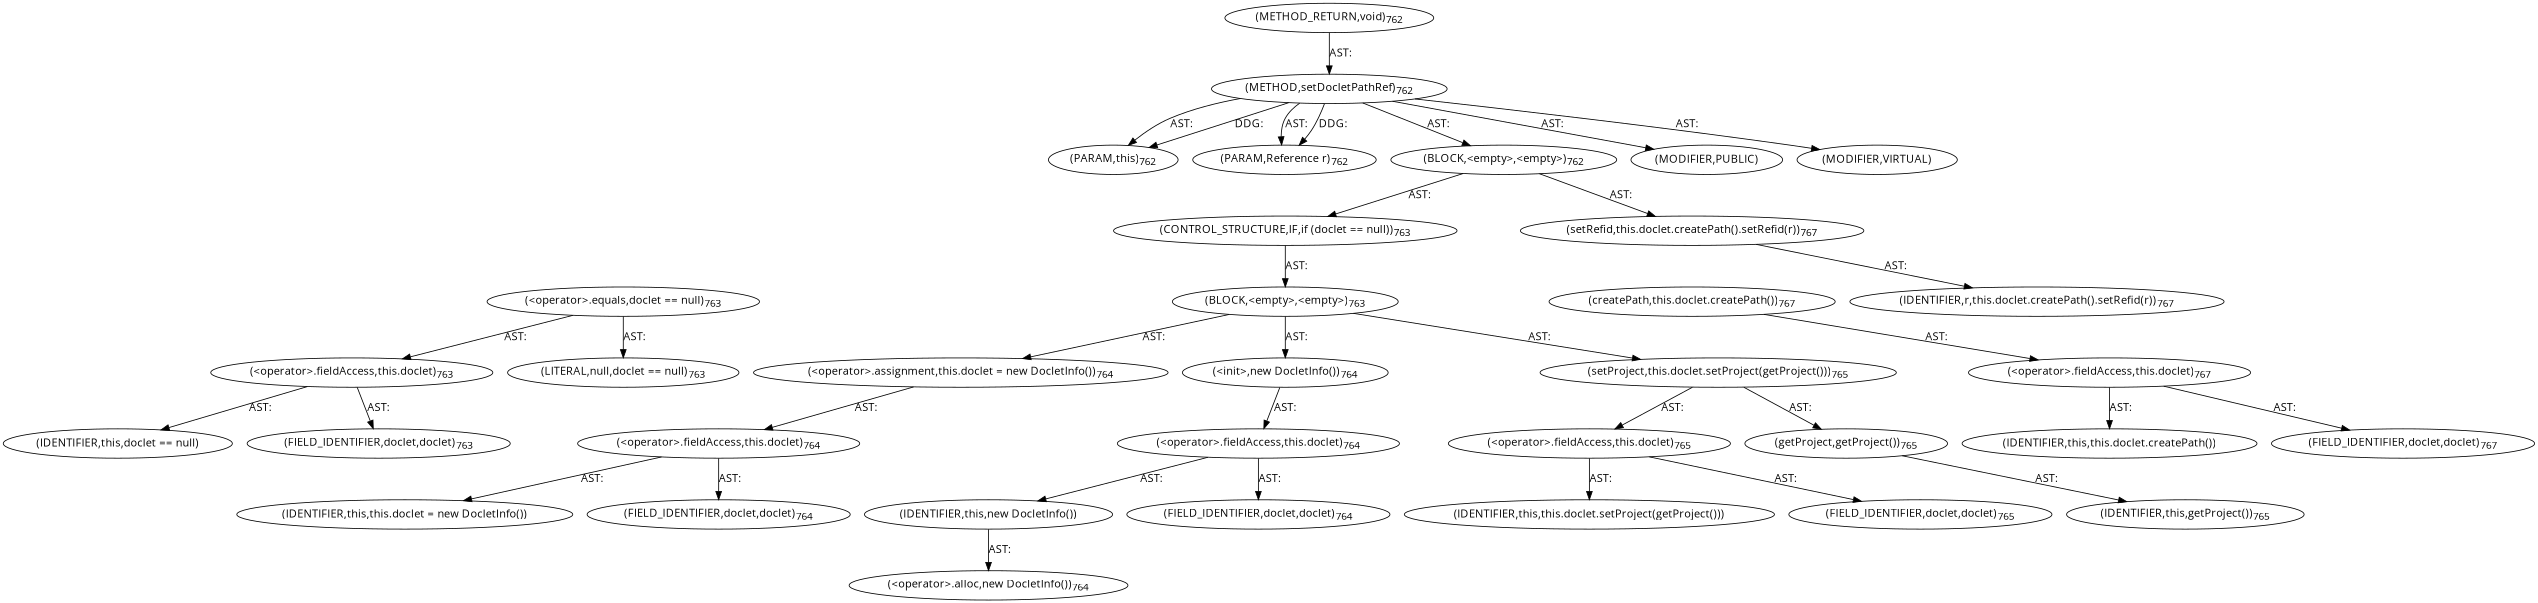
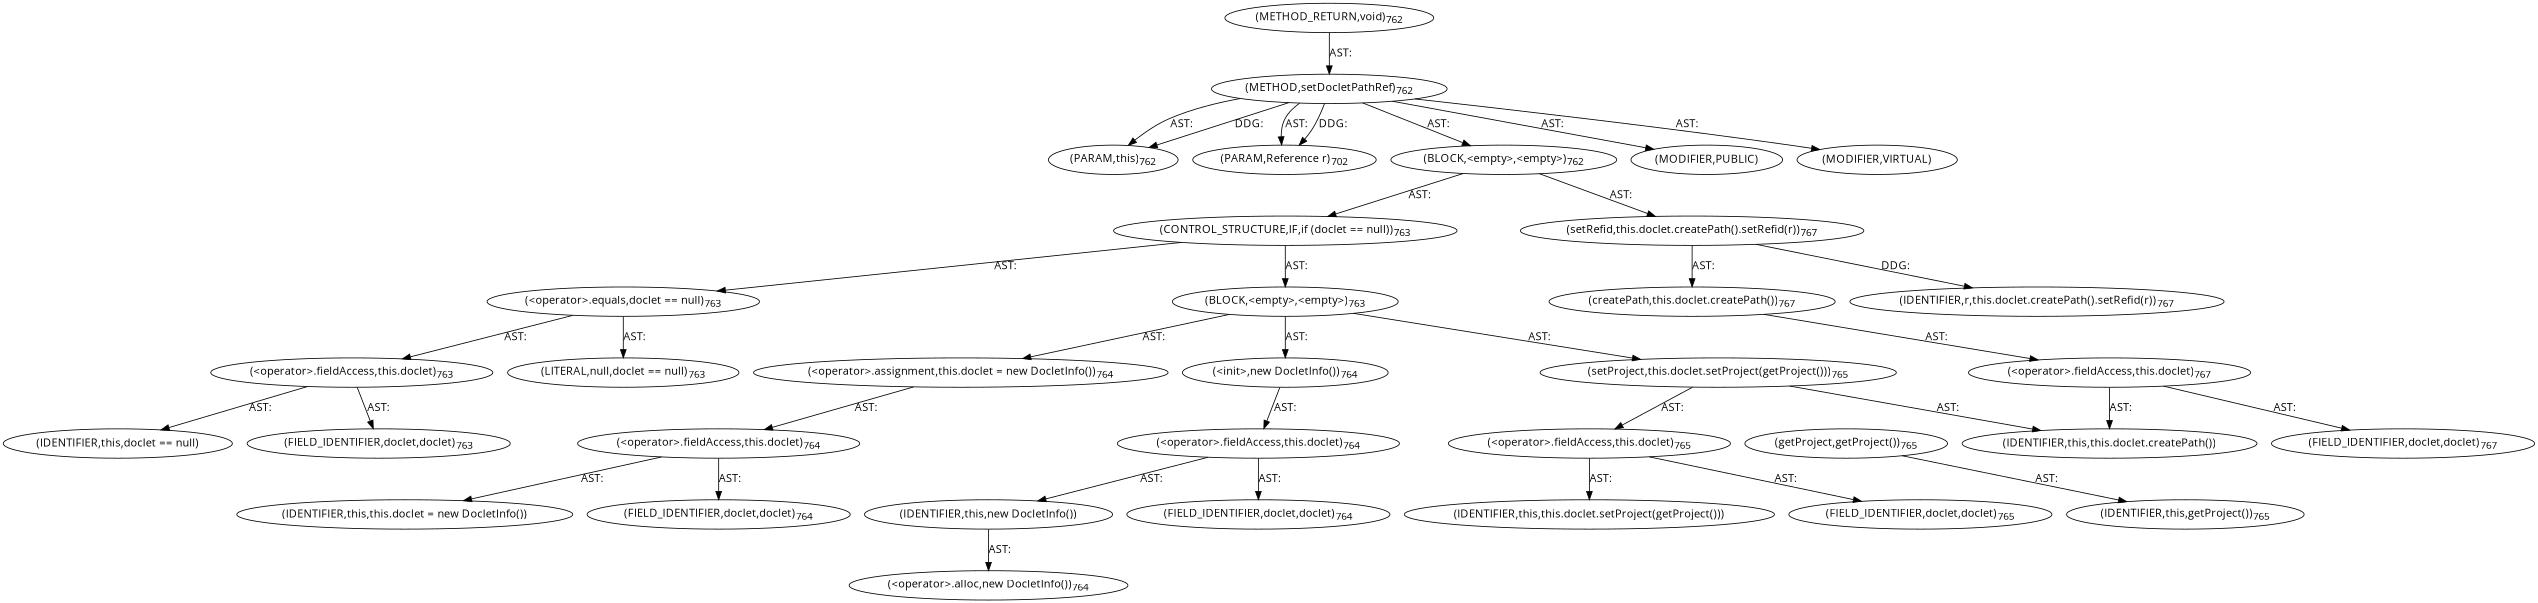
(1340, 159) -> (1340, 159)
none -> (1692, 262)
none -> (953, 266)
(1898, 266) -> (1898, 266)
(1779, 406) -> (1911, 408)
